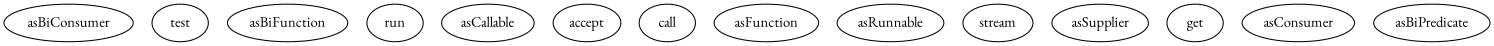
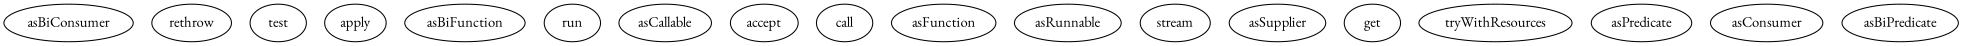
none -> (192, 23)
none -> (355, 23)
none -> (1495, 23)
none -> (1641, 23)
